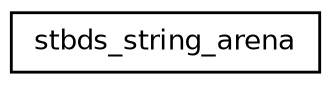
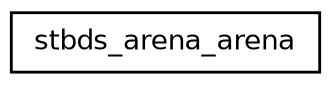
(166, 42) -> (166, 42)
